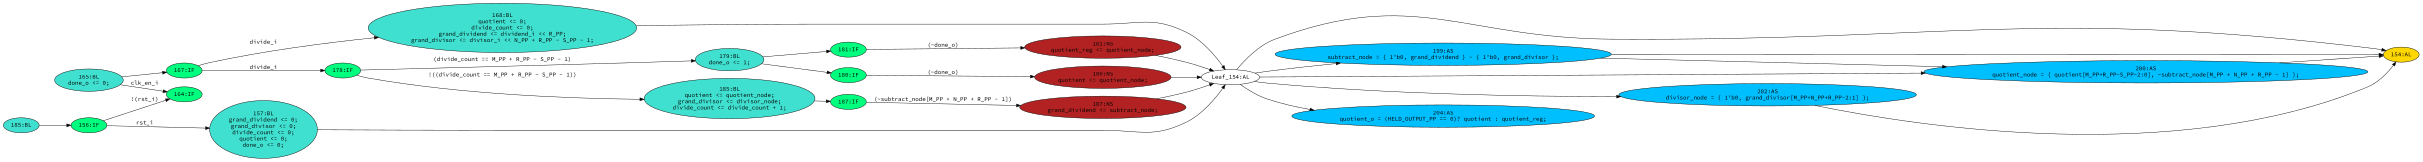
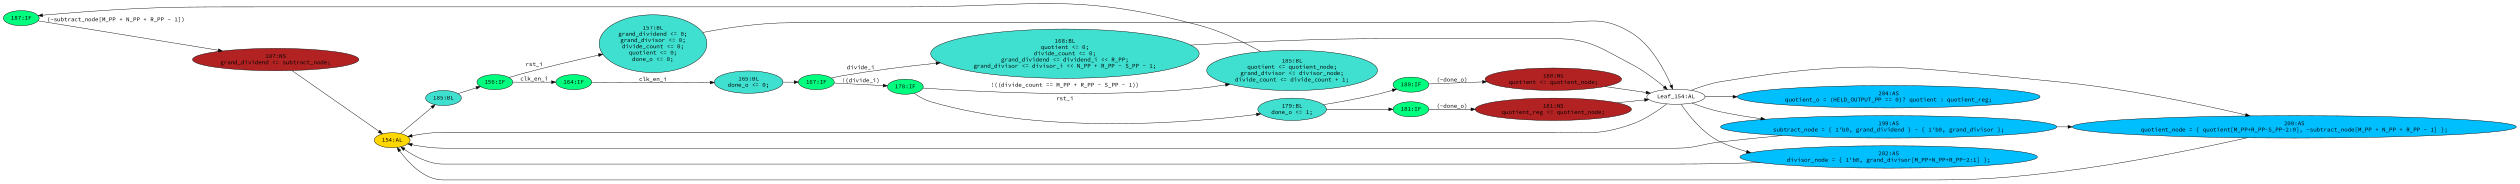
(502, 59) -> (1065, 99)
(264, 67) -> (861, 81)
(142, 88) -> (651, 83)
(1184, 93) -> (335, 101)
(145, 100) -> (534, 79)
none -> (416, 120)
